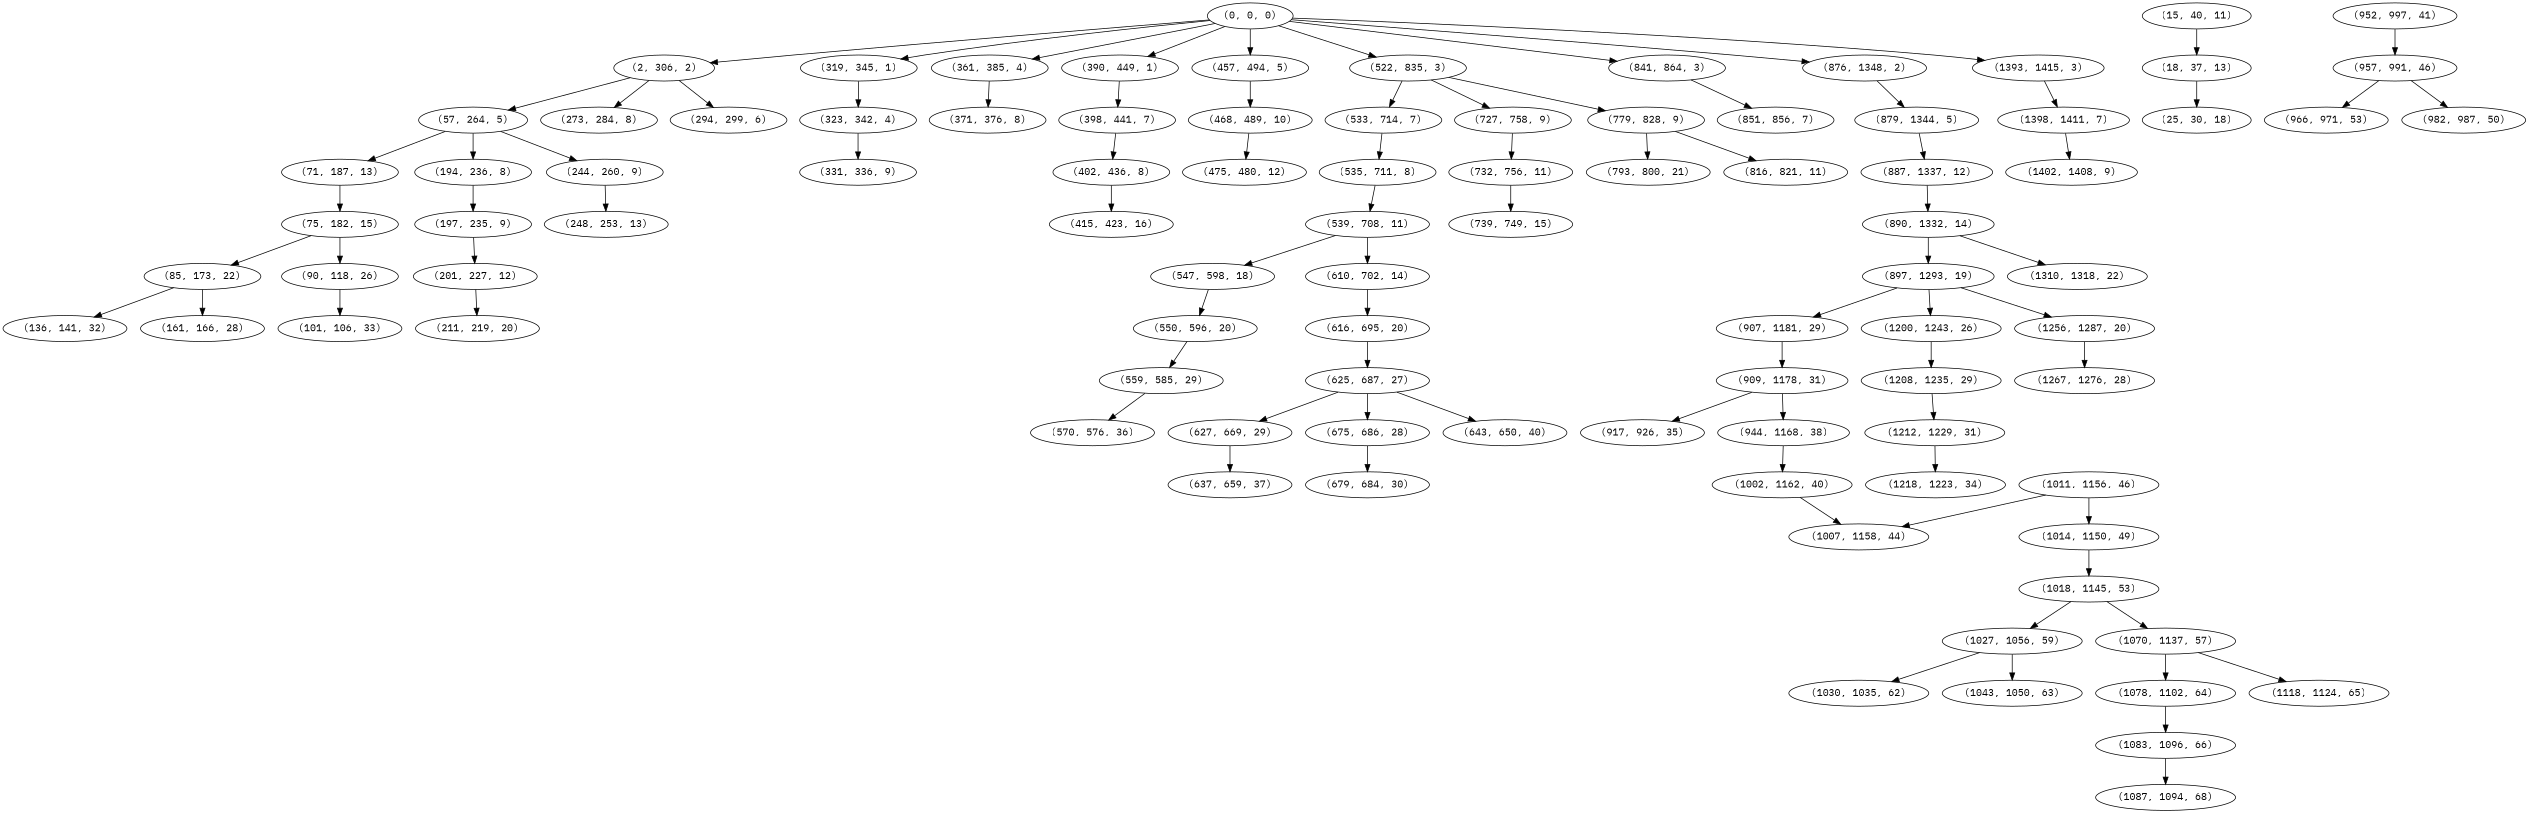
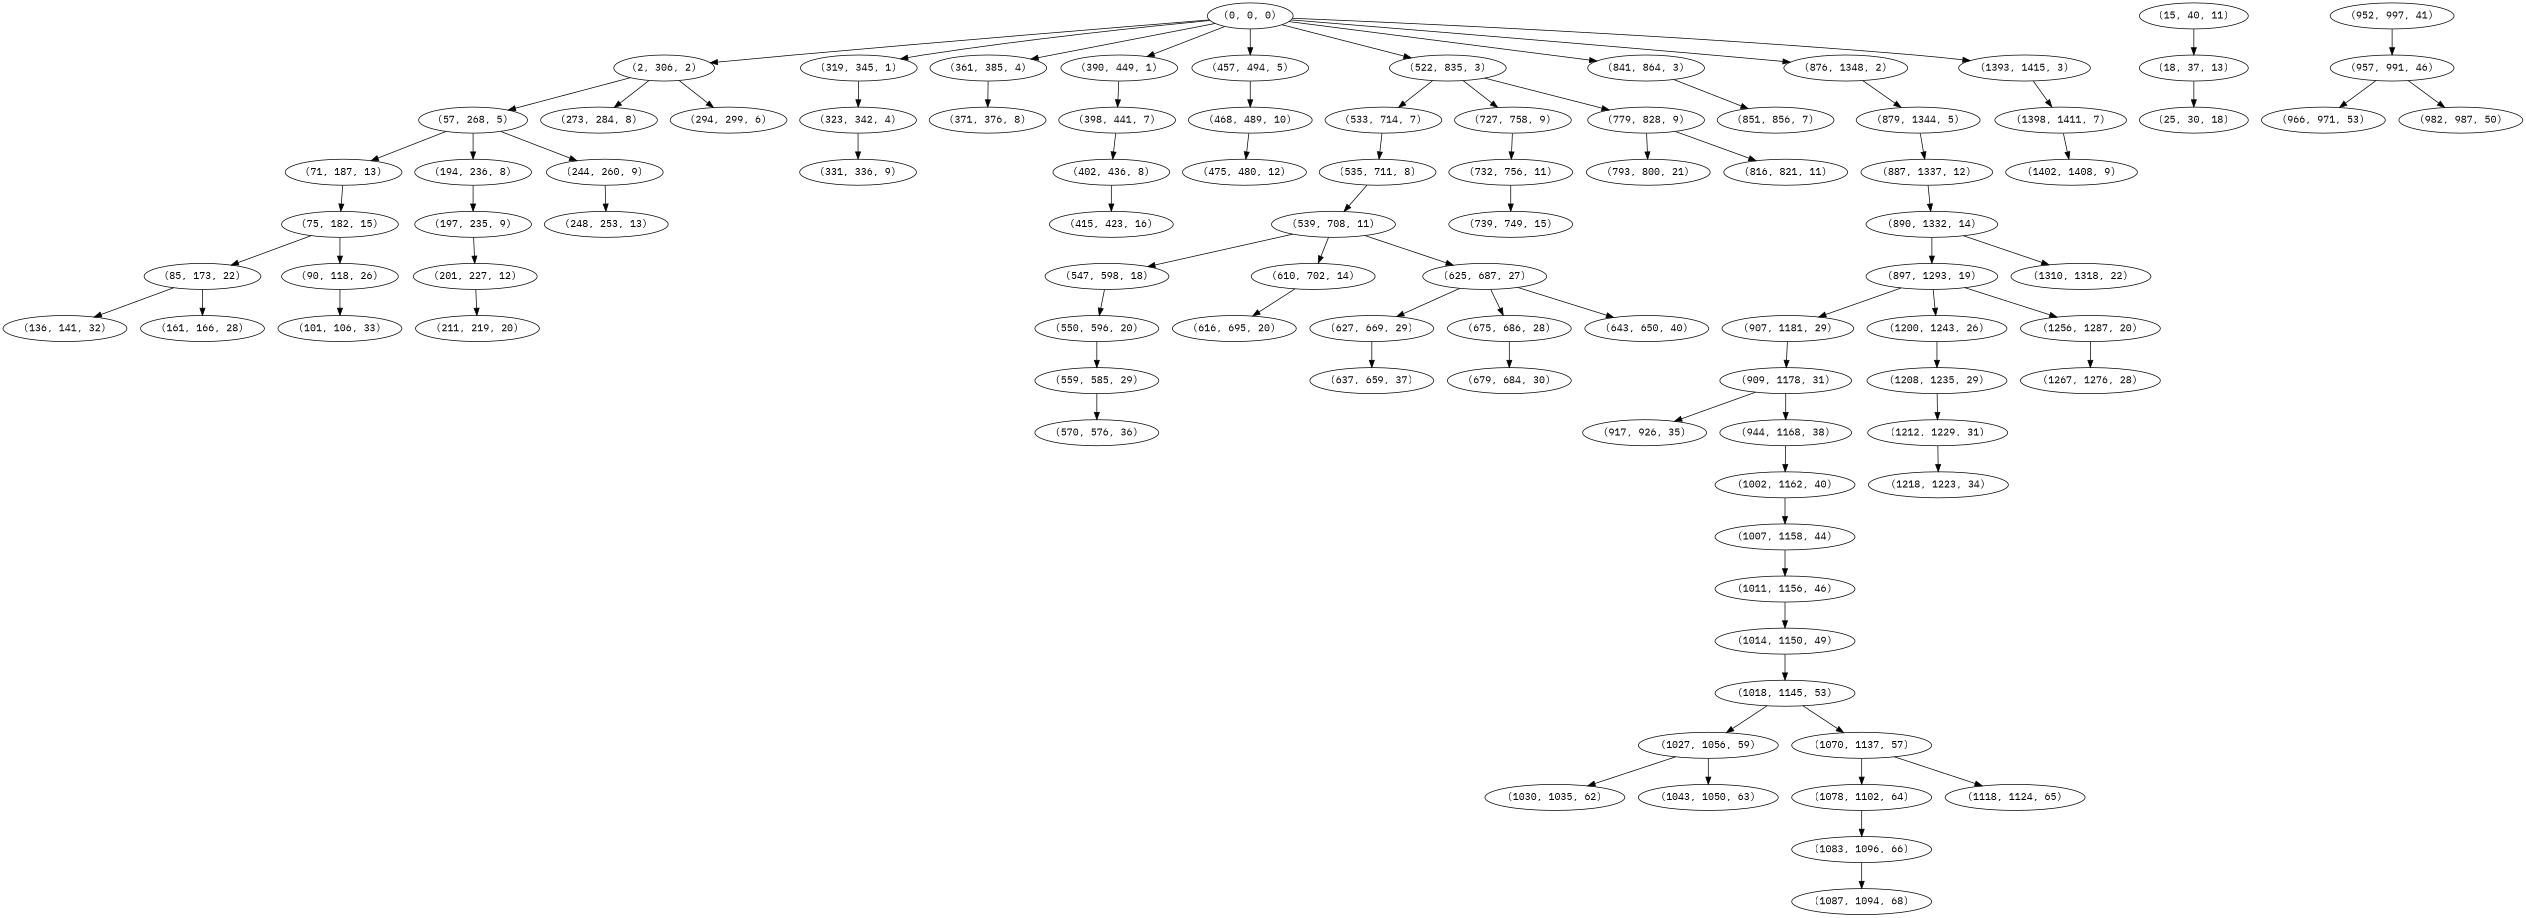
(473, 120) -> (473, 120)
(1367, 351) -> (1406, 249)
(1977, 510) -> (1785, 559)
